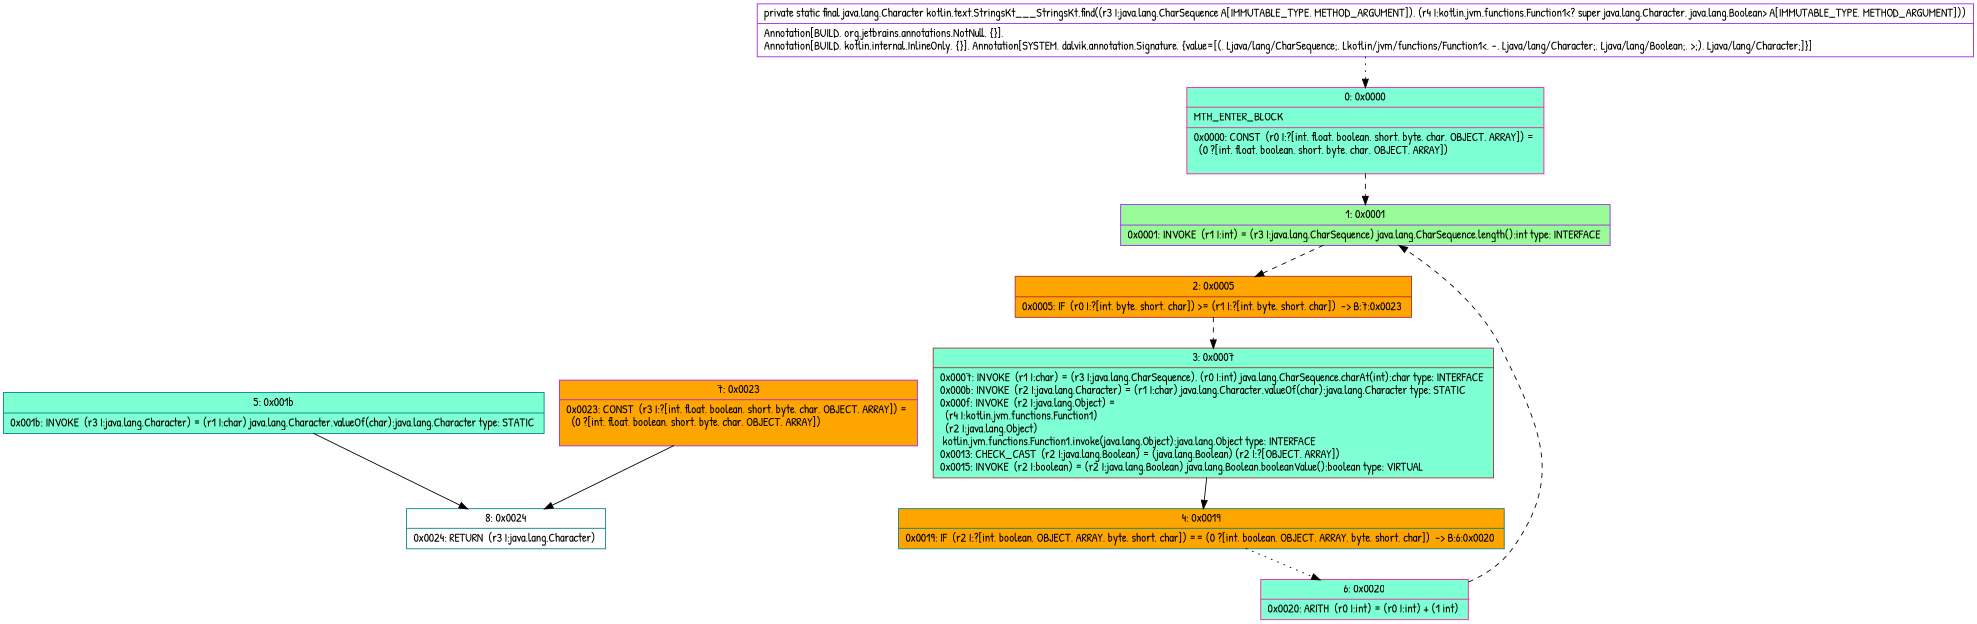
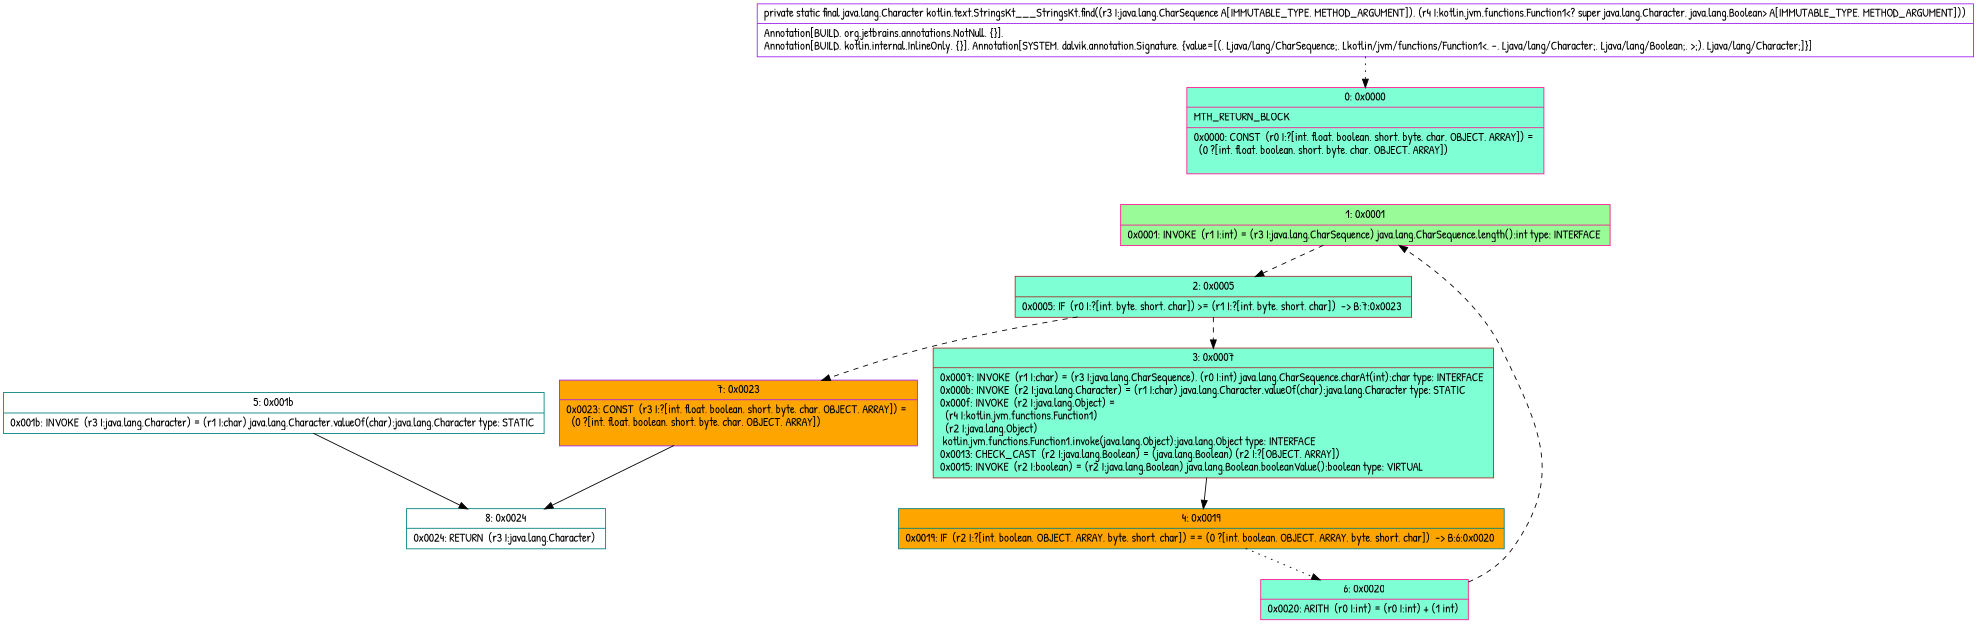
(1239, 117) -> (1242, 117)
(1365, 185) -> none
(1365, 225) -> (1365, 225)
(1213, 297) -> (1213, 297)
none -> (952, 342)
(274, 413) -> (274, 413)
